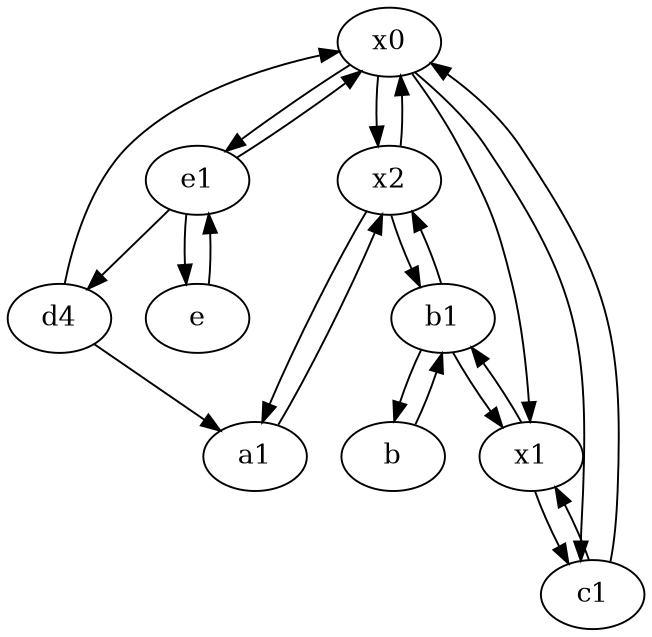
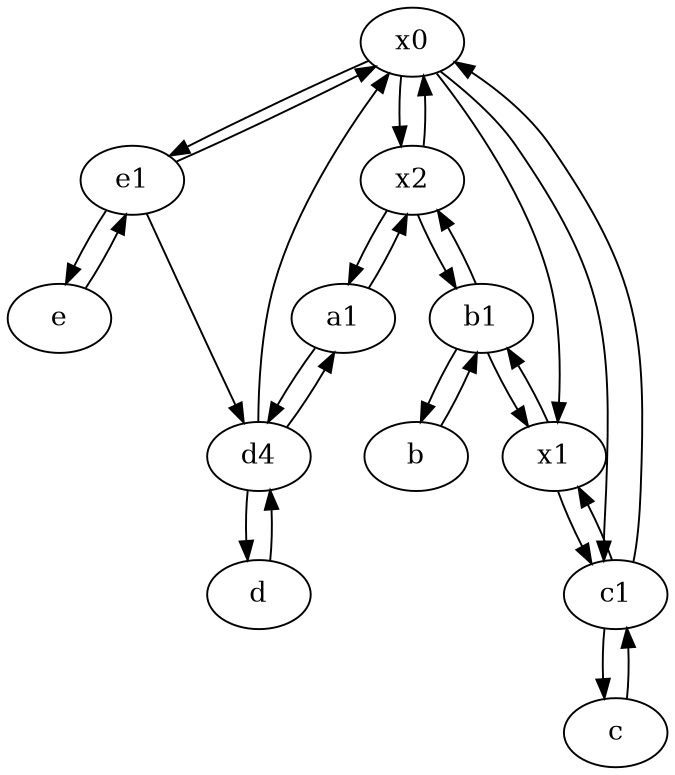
none -> (295, 376)
none -> (259, 595)
none -> (616, 733)
